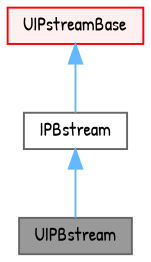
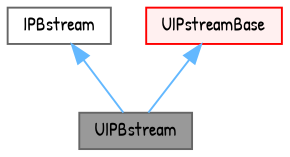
(75, 88) -> (169, 86)
